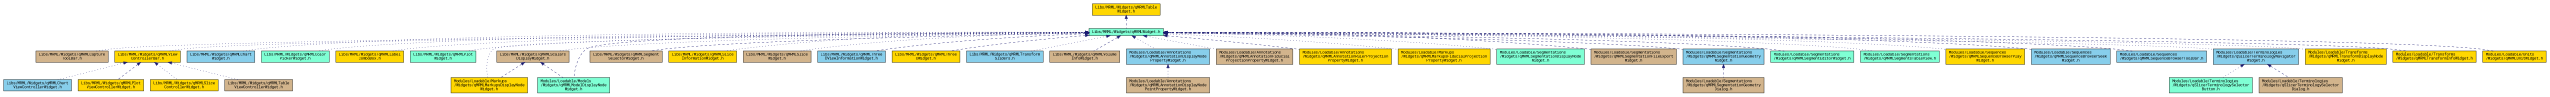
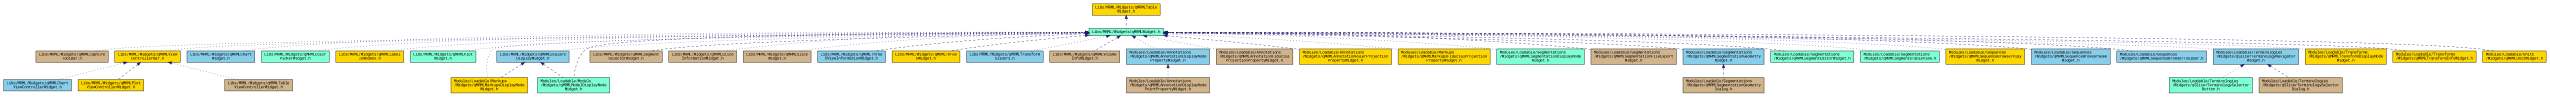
(533, 57) -> (533, 57)
(703, 57) -> (703, 57)
(184, 85) -> none
